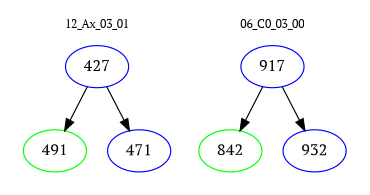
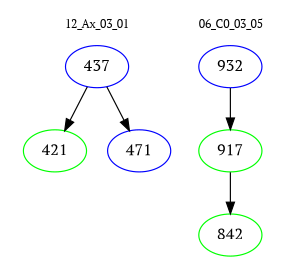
(272, 25) -> (231, 25)
(97, 67) -> (97, 67)
(272, 67) -> (230, 151)
(291, 104) -> (230, 103)
(55, 151) -> (55, 151)
